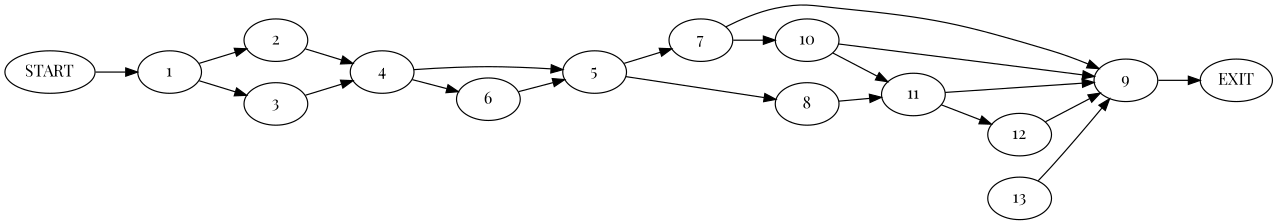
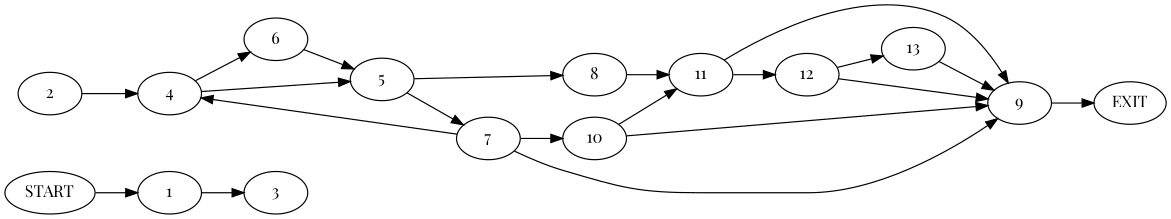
(217, 58) -> none
none -> (854, 63)
(323, 90) -> (335, 117)
